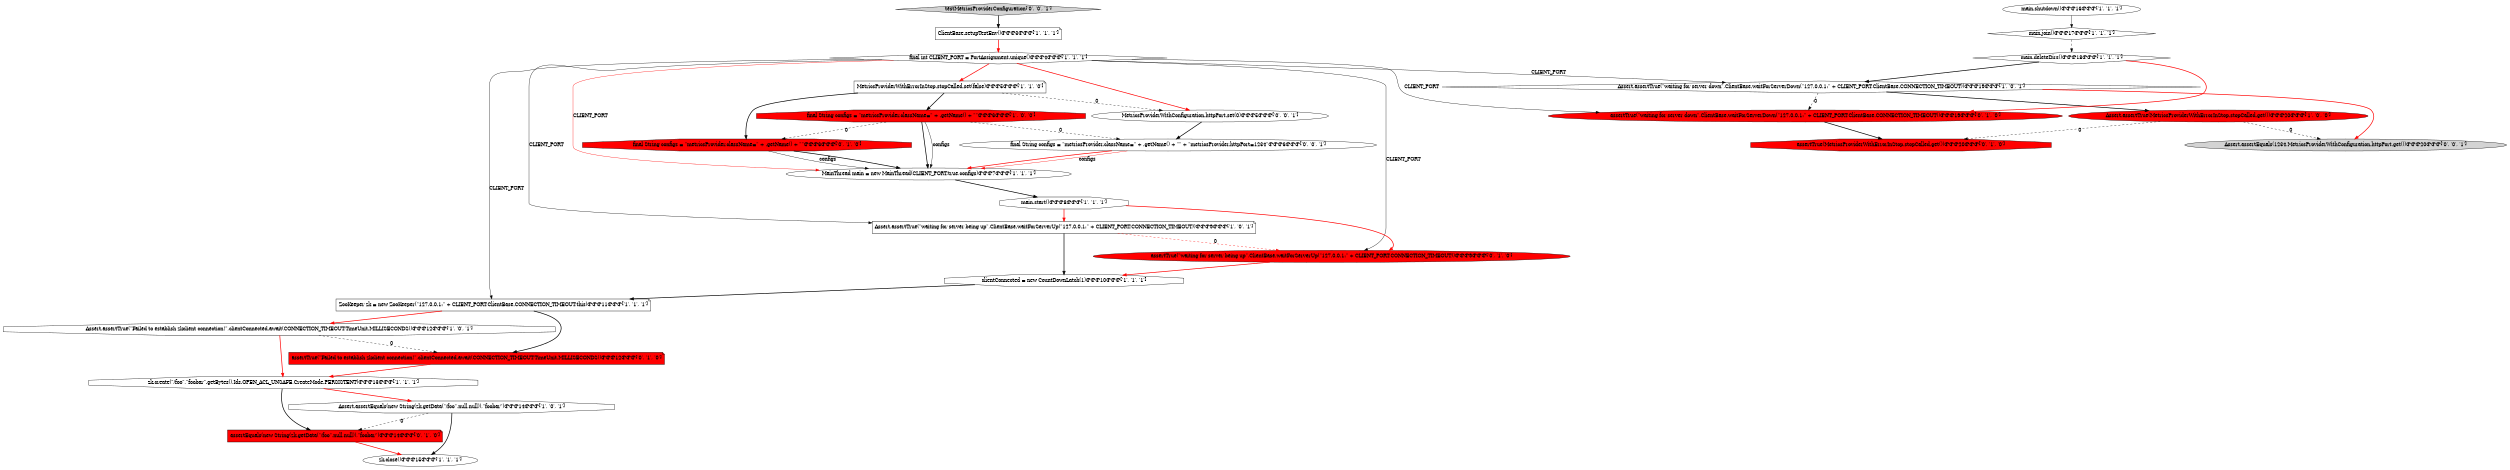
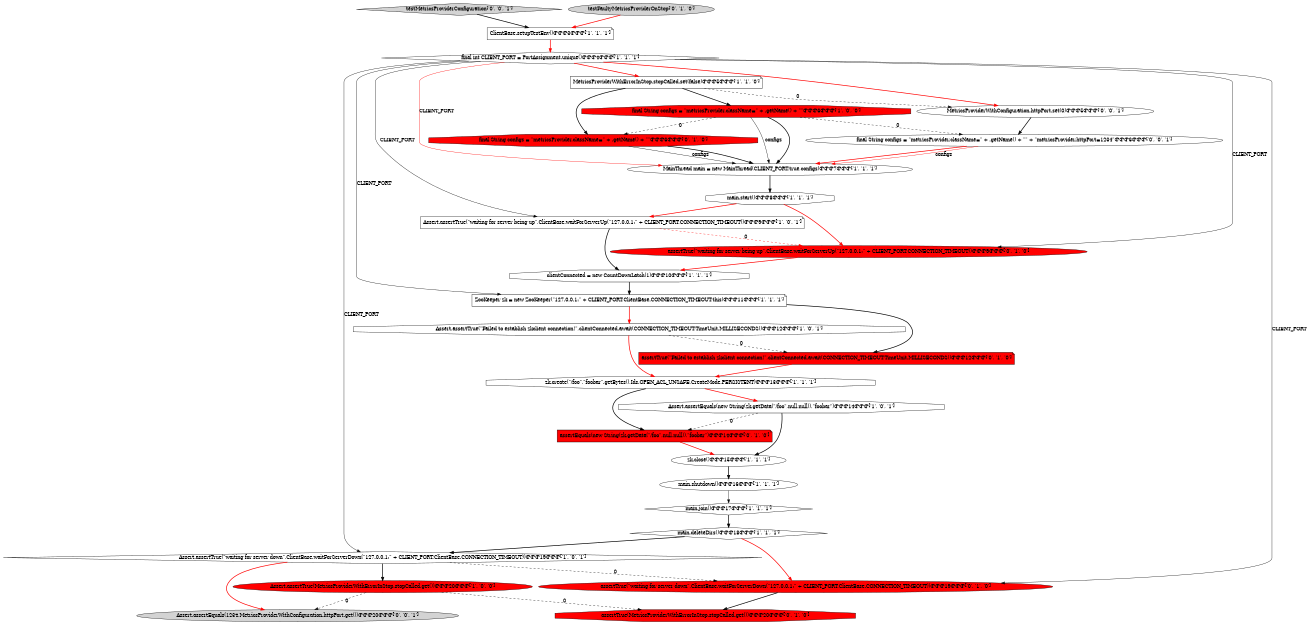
none -> (641, 9)
(2072, 44) -> (729, 520)
none -> (729, 471)
